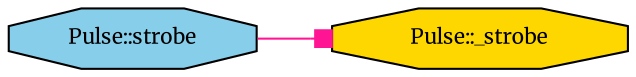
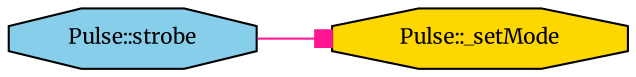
(480, 39) -> (480, 39)
